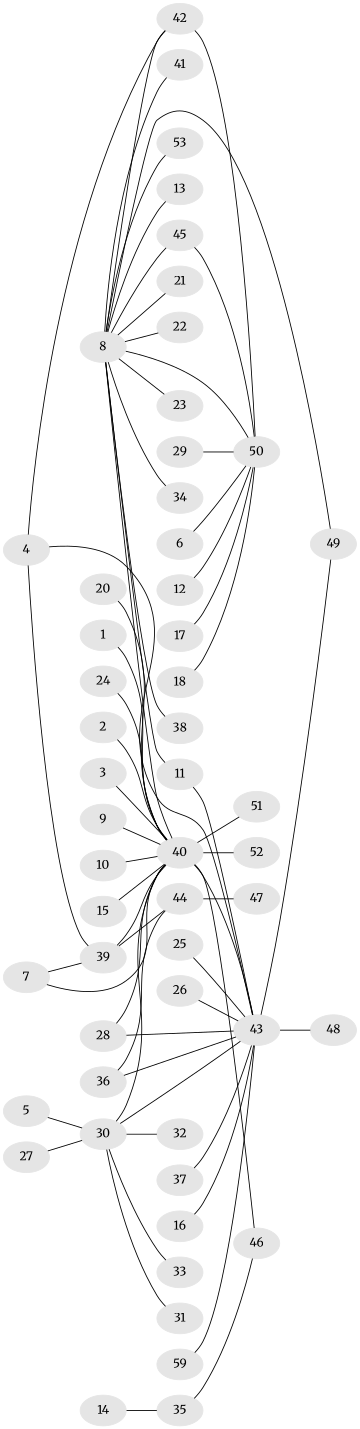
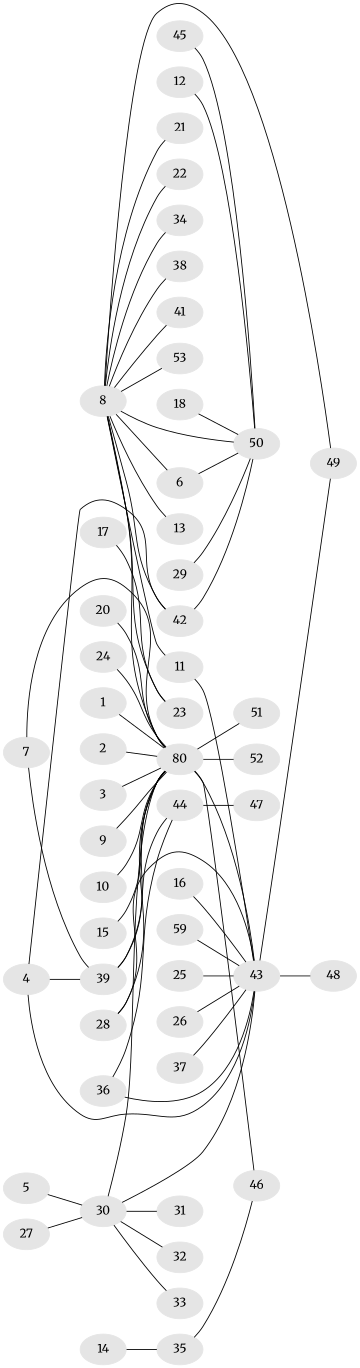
(136, 289) -> (142, 442)
(232, 549) -> (141, 623)
(180, 853) -> (180, 759)
